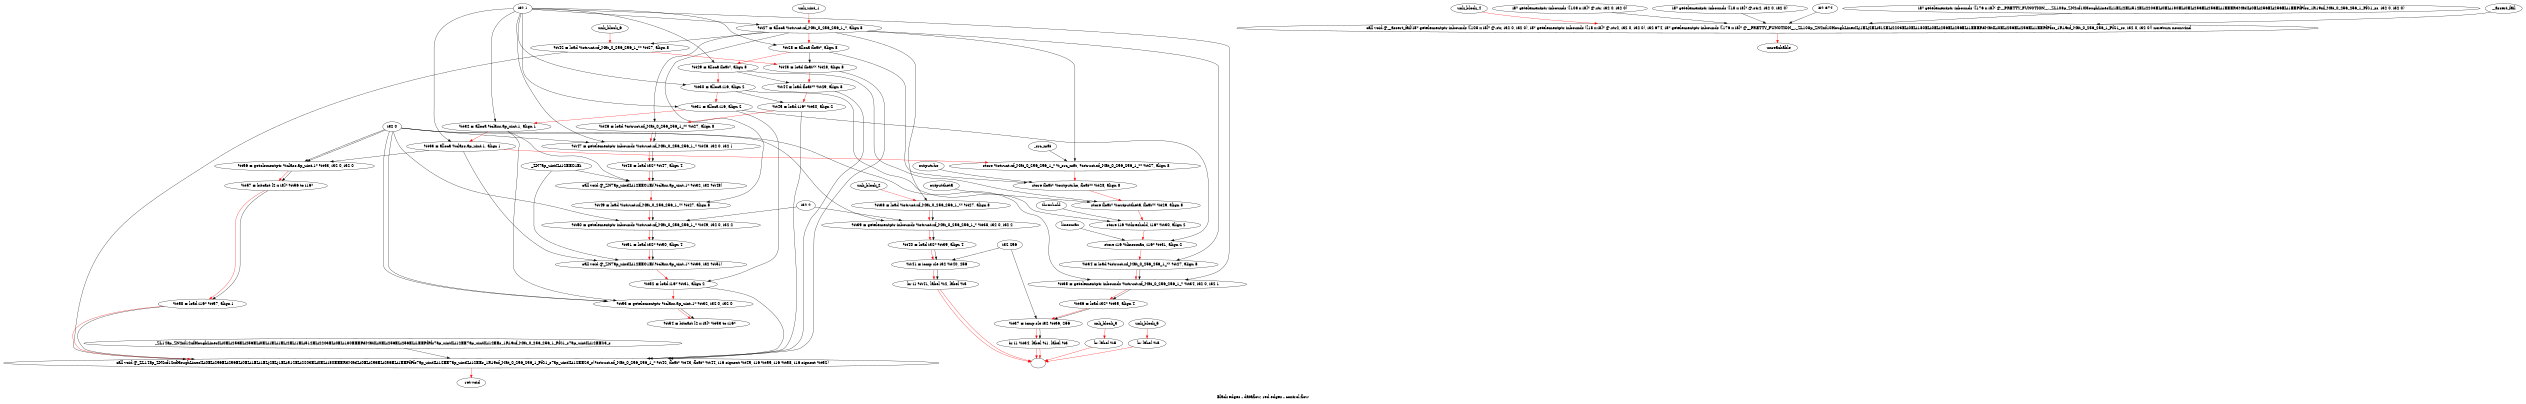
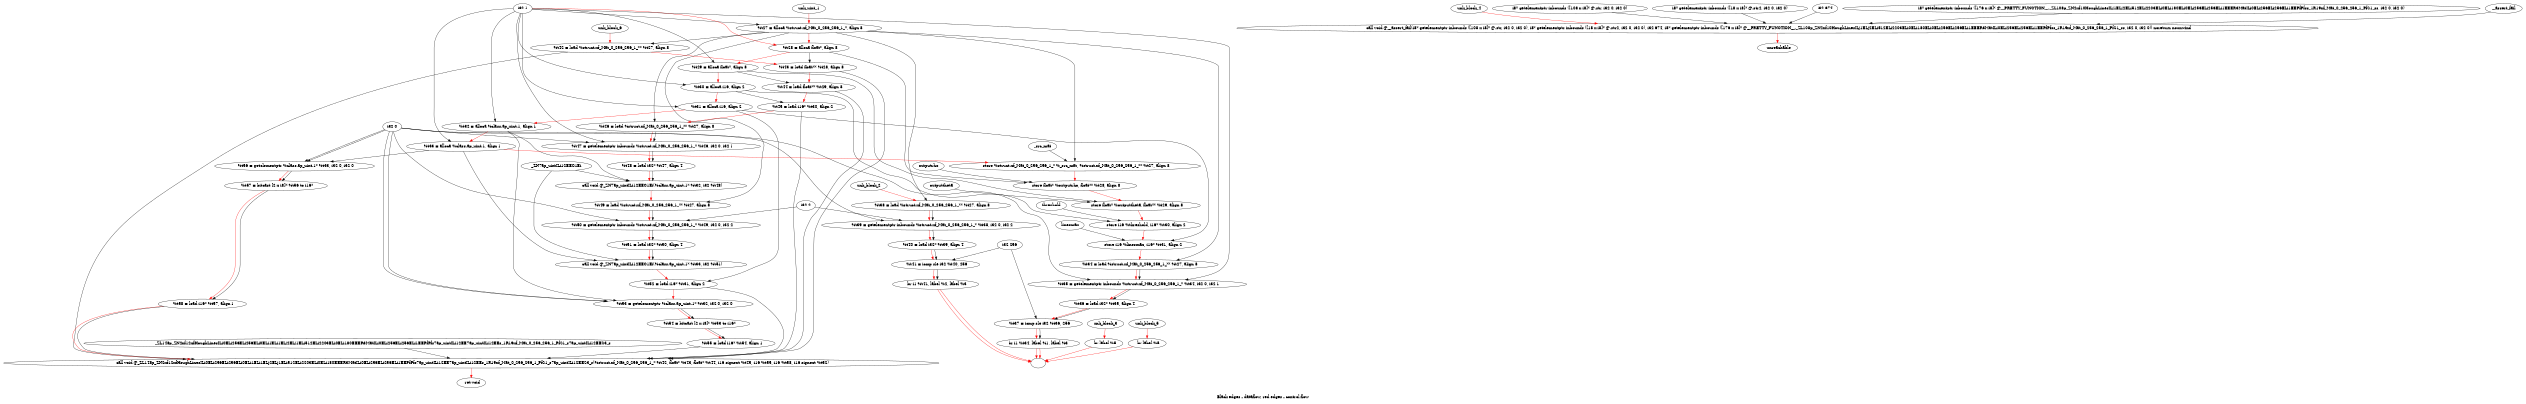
(687, 16) -> (687, 16)
none -> (731, 343)
